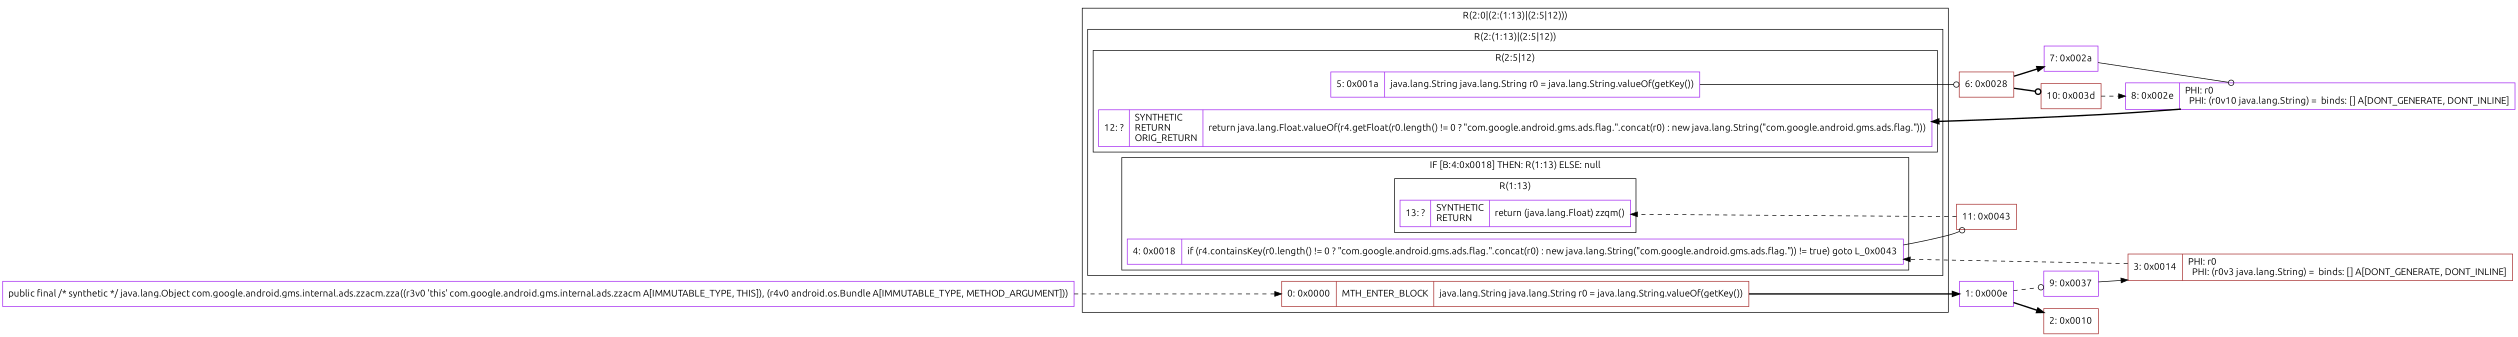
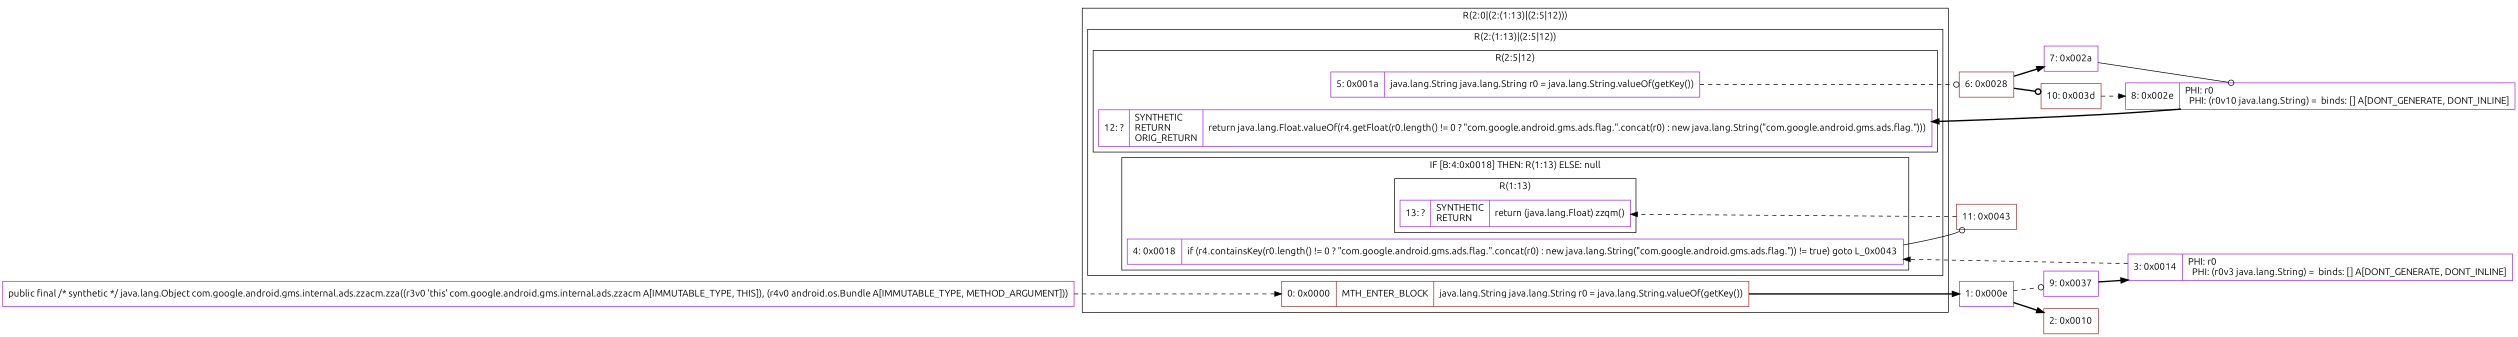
(1827, 85) -> (1827, 85)
(2320, 267) -> (2320, 267)
(2110, 281) -> (2110, 281)
